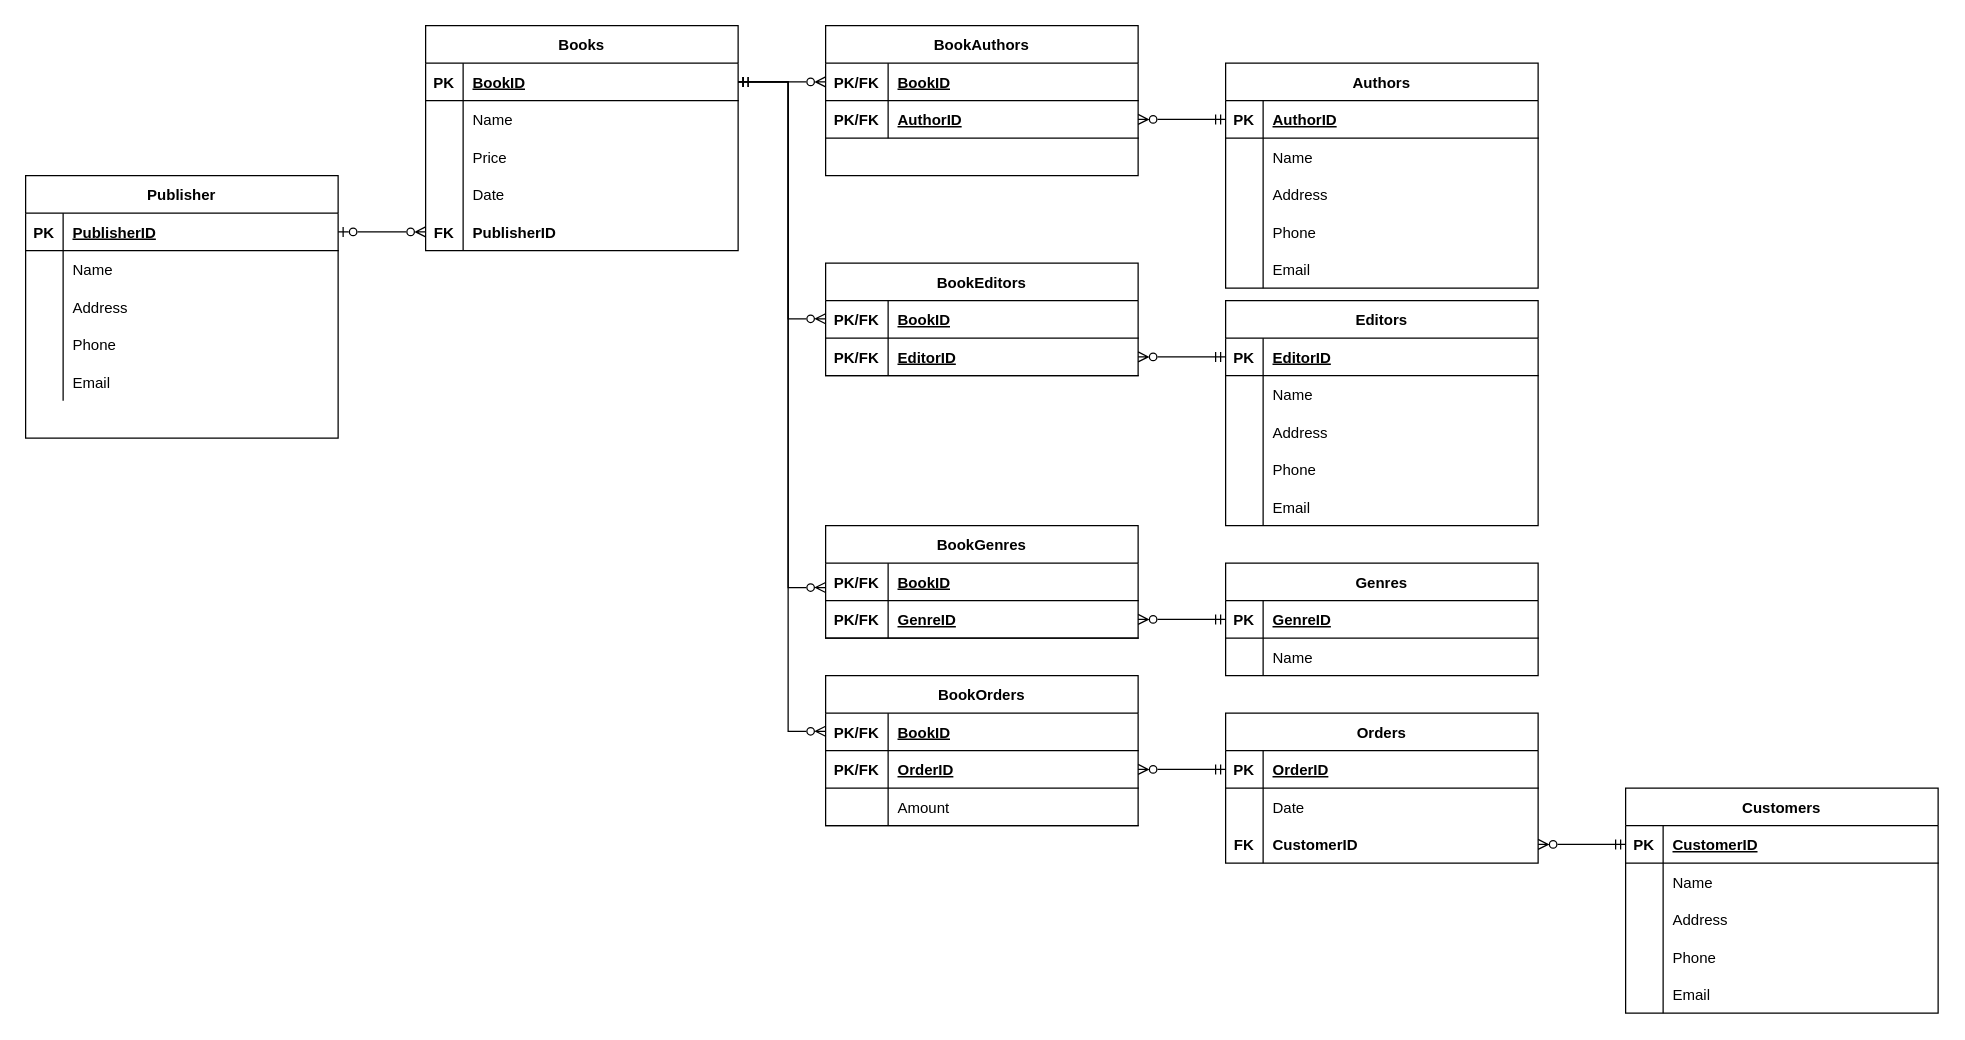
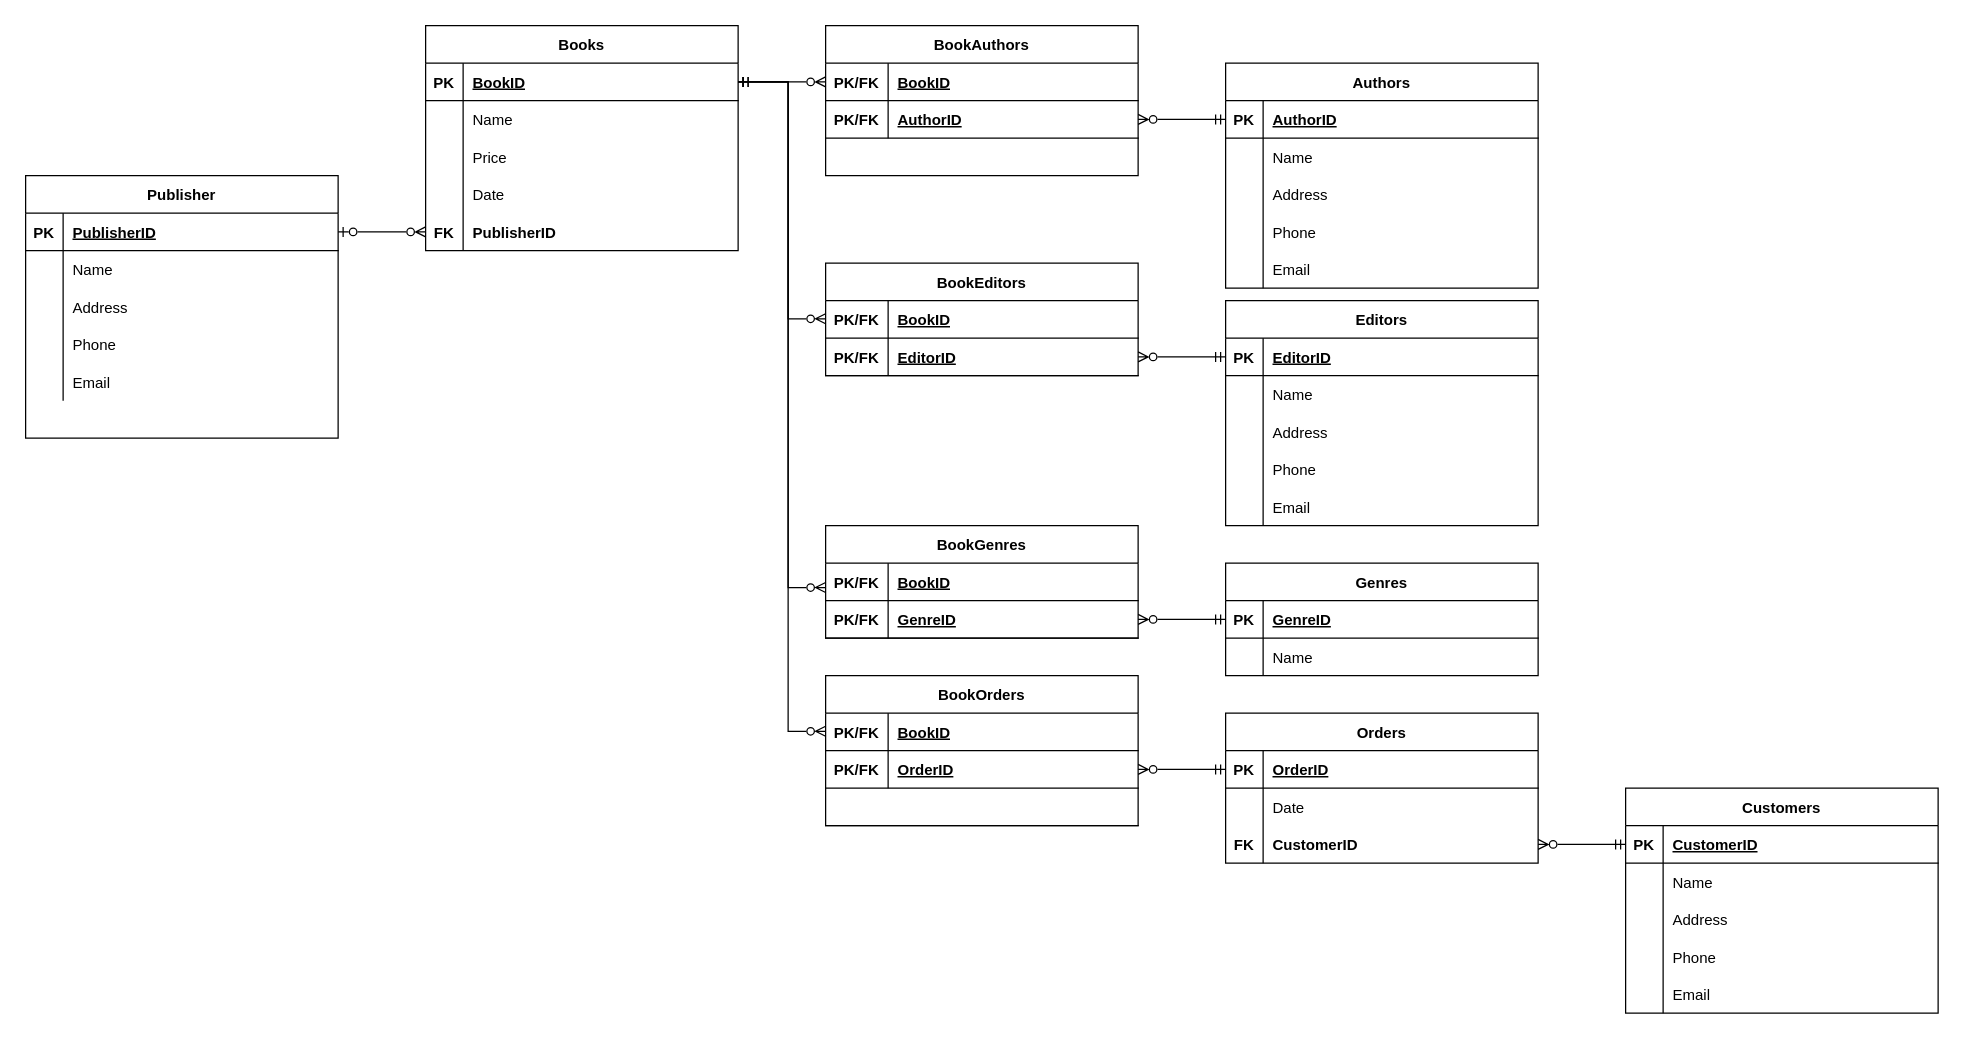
(1013, 807) -> none
